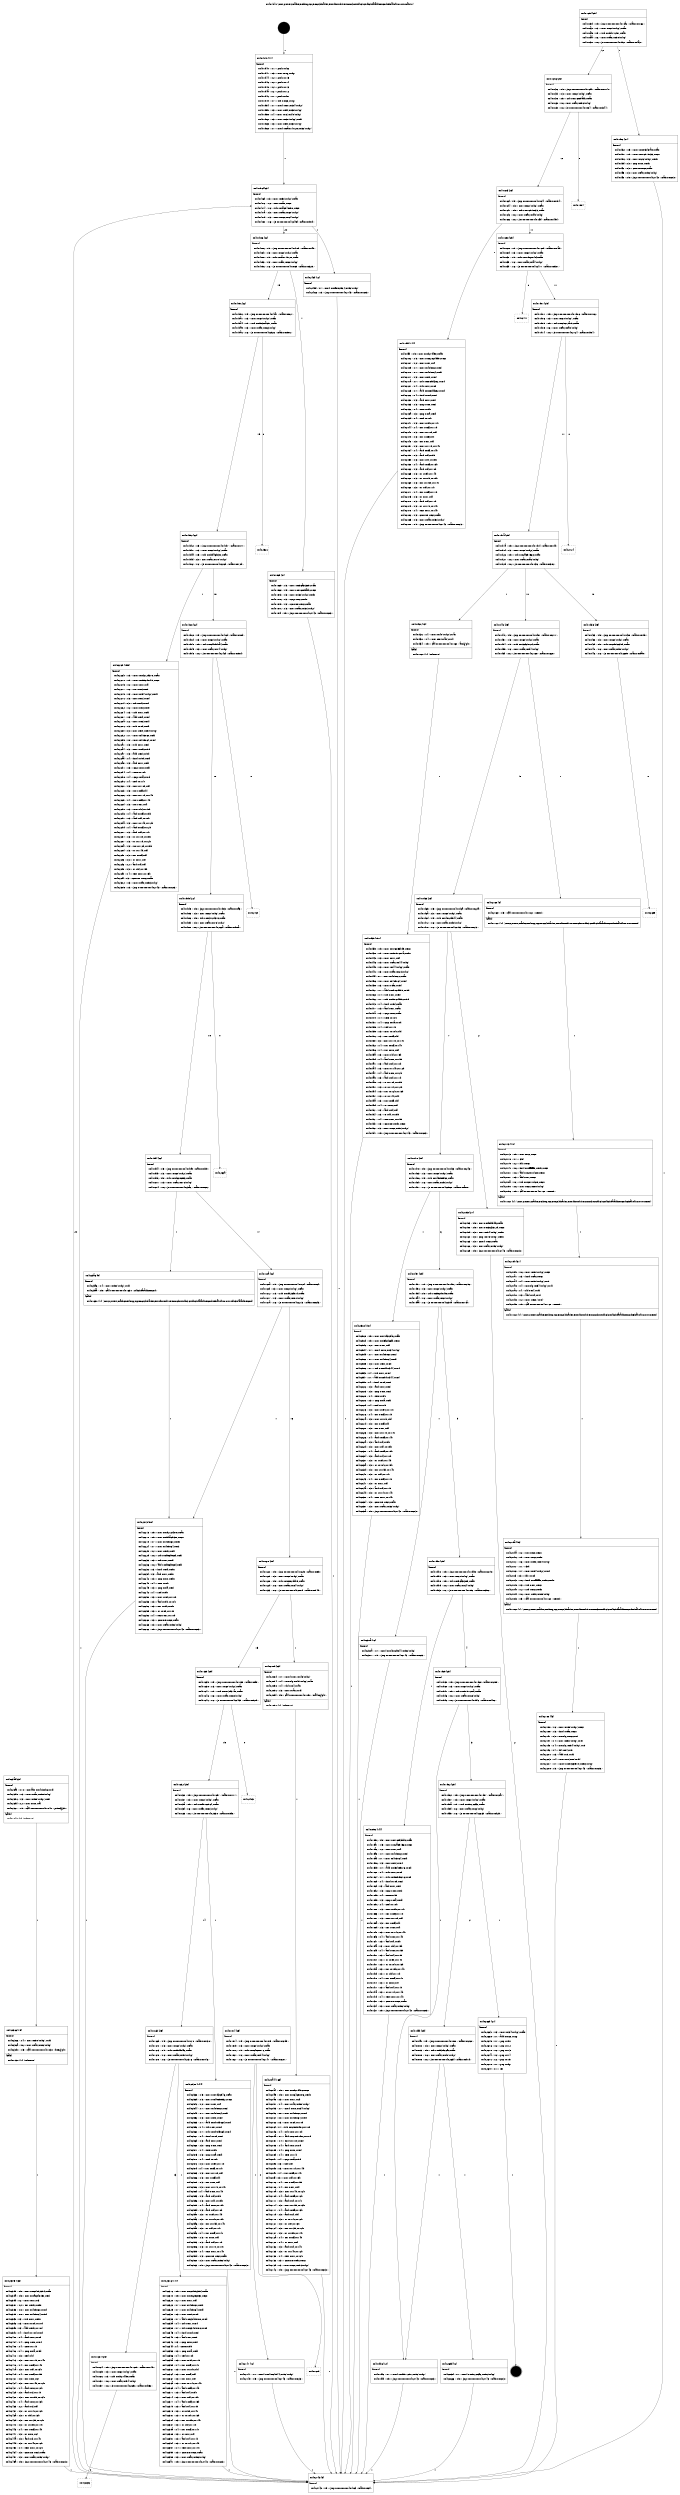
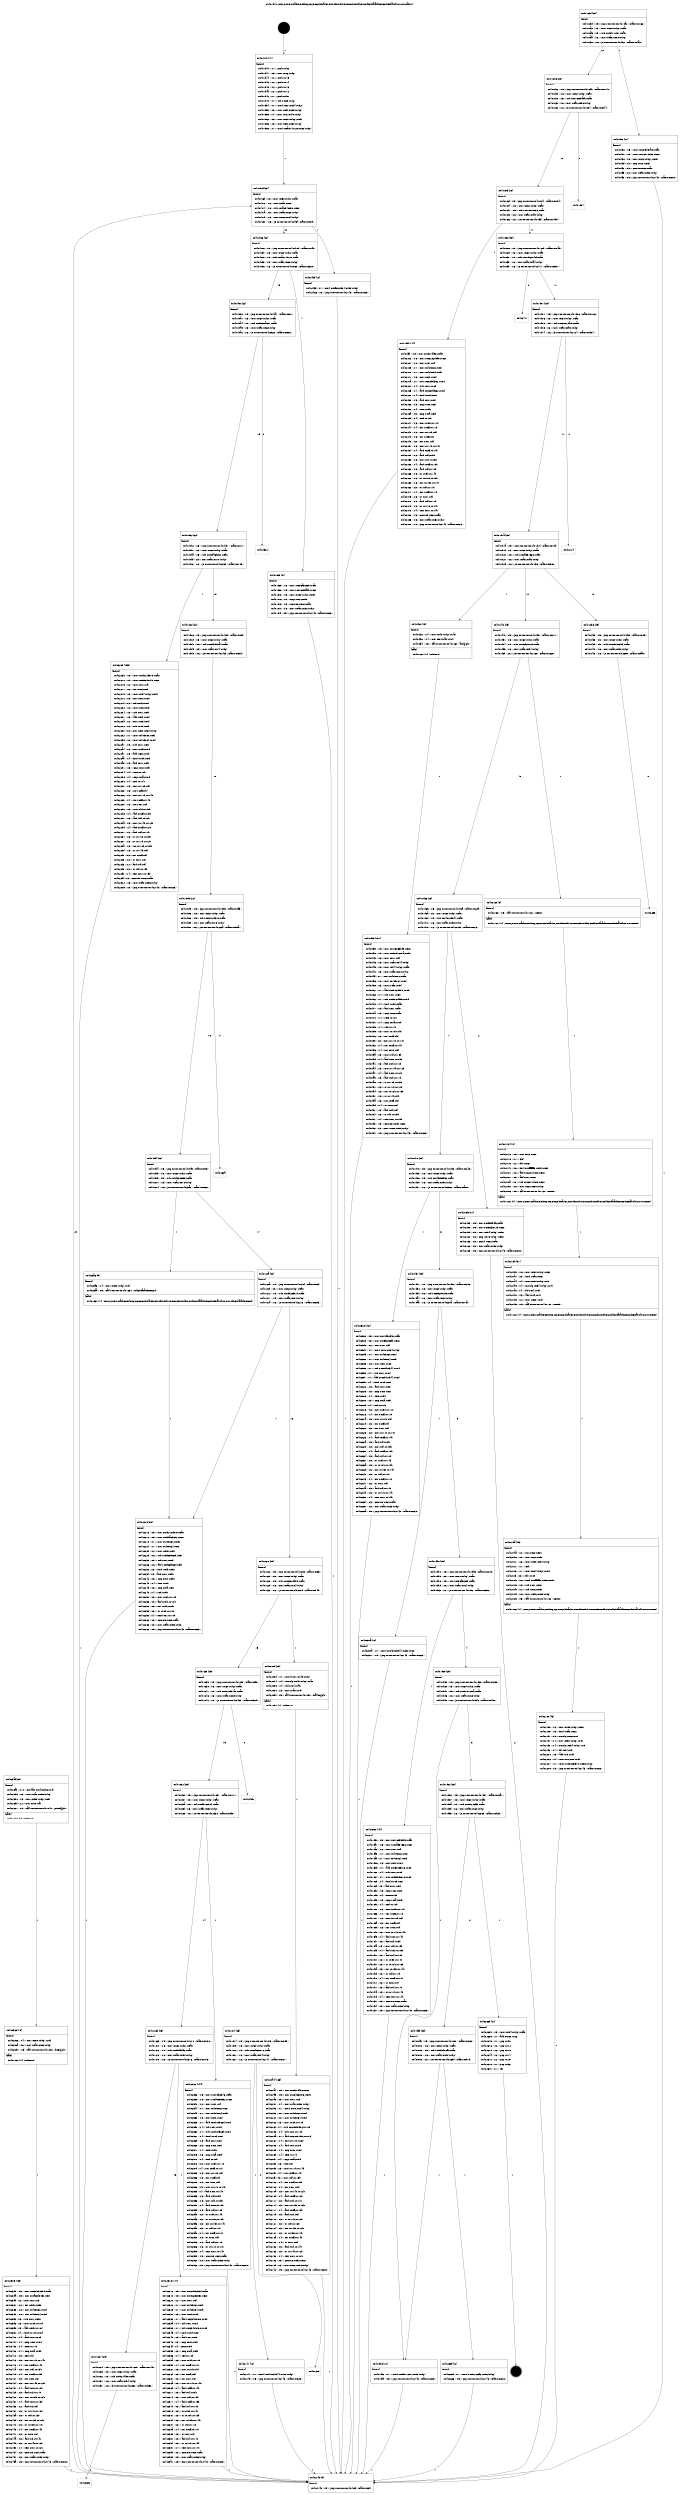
(253, 913) -> none
